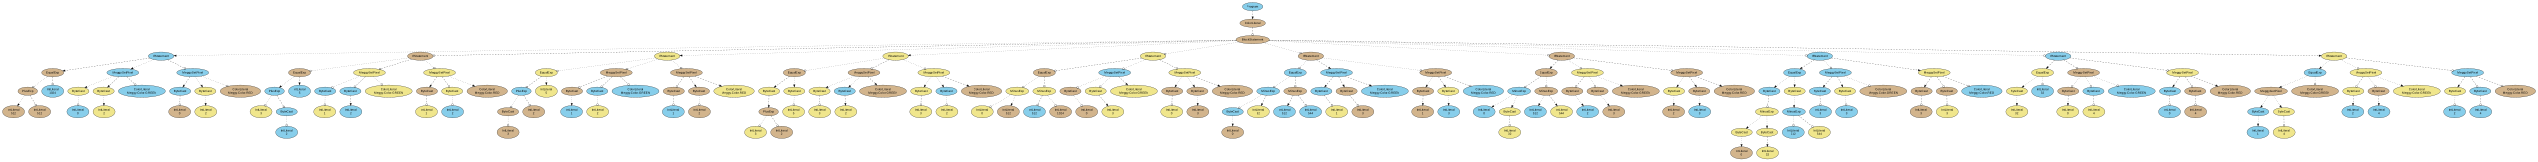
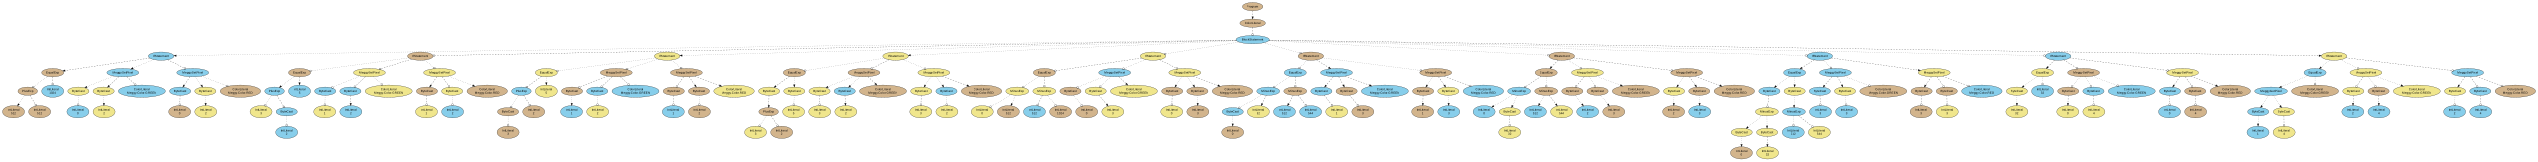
(1253, 7) -> (1253, 7)
(1253, 40) -> (1253, 40)
(2271, 91) -> (2271, 91)
